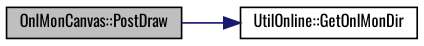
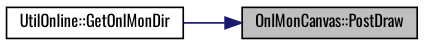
(203, 23) -> (204, 23)
